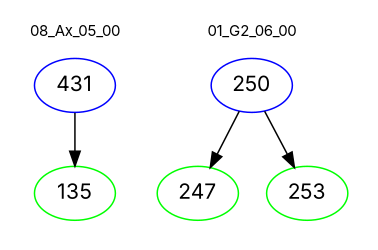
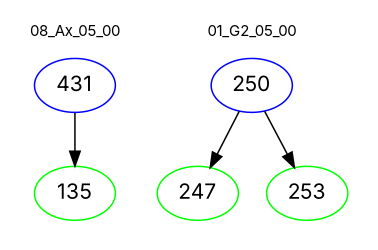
(253, 32) -> (253, 32)
